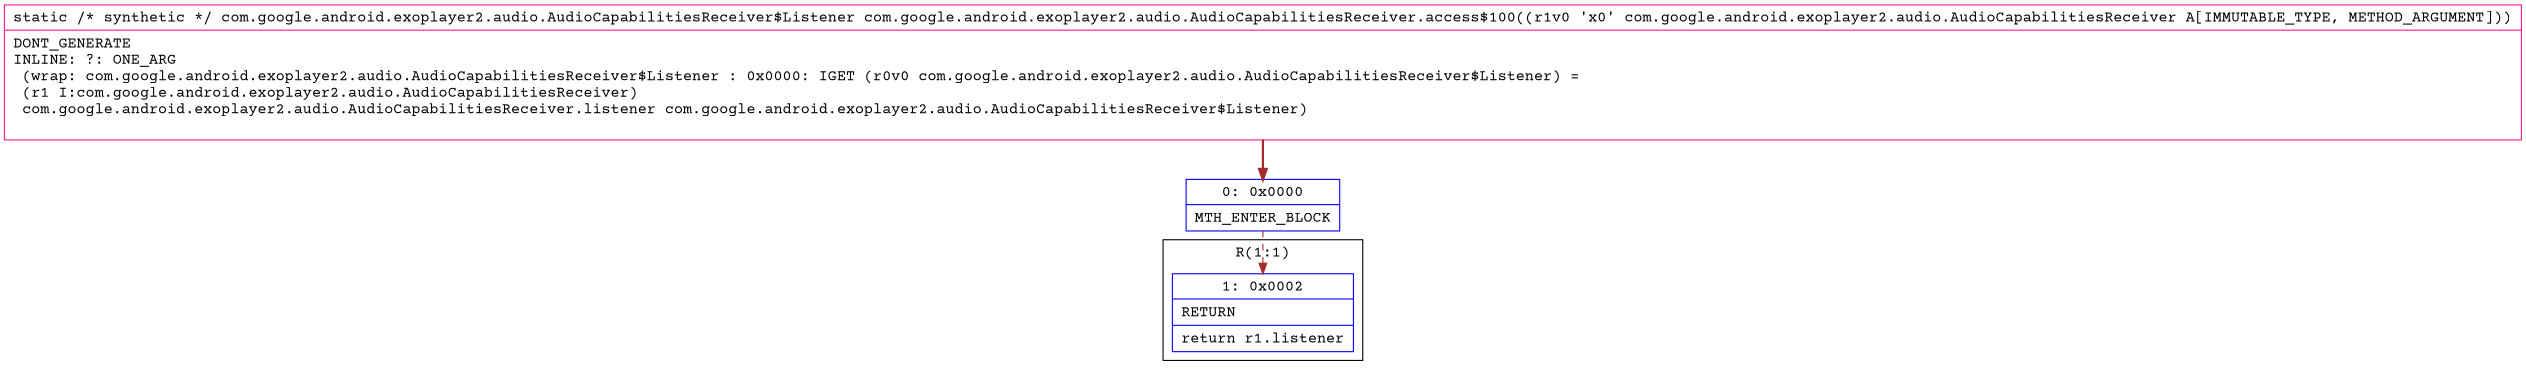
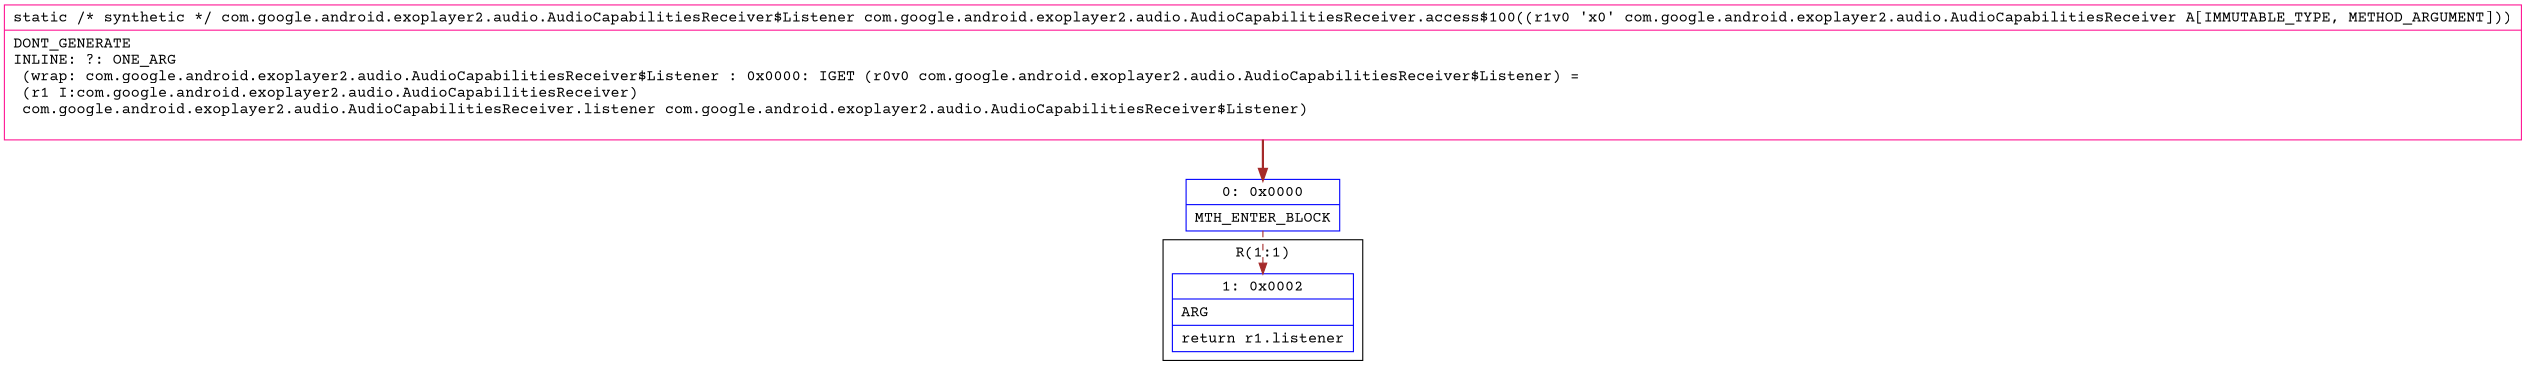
(1209, 312) -> (1195, 312)
